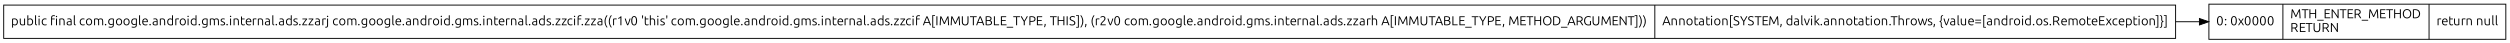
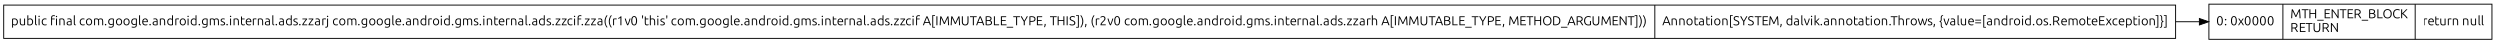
(2356, 14) -> (2349, 14)
